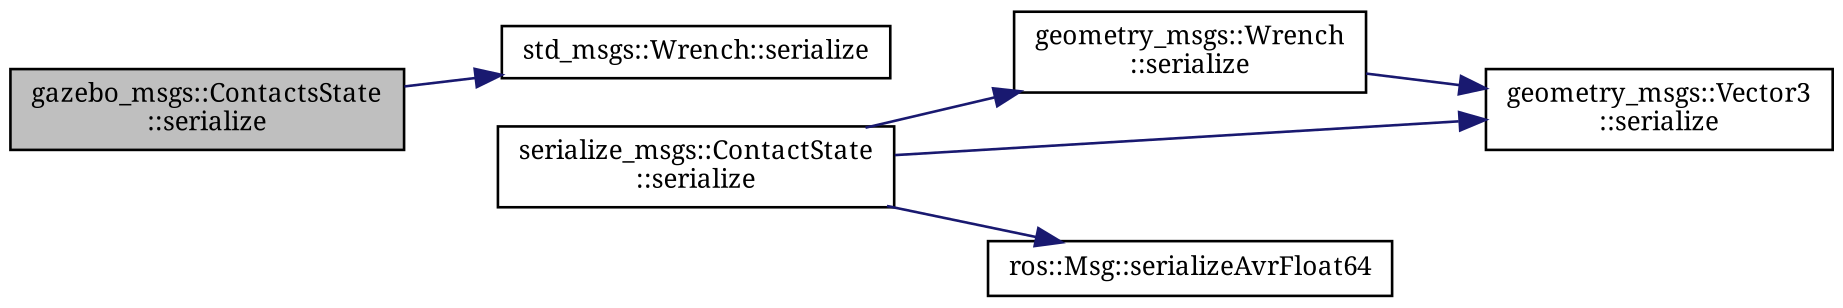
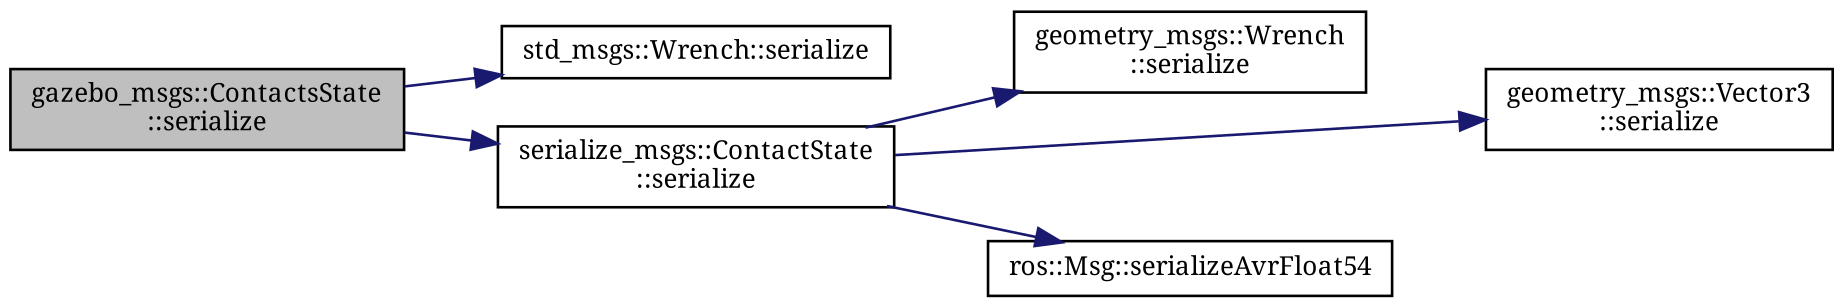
(1413, 79) -> none
none -> (438, 137)
(1190, 269) -> (1190, 269)
